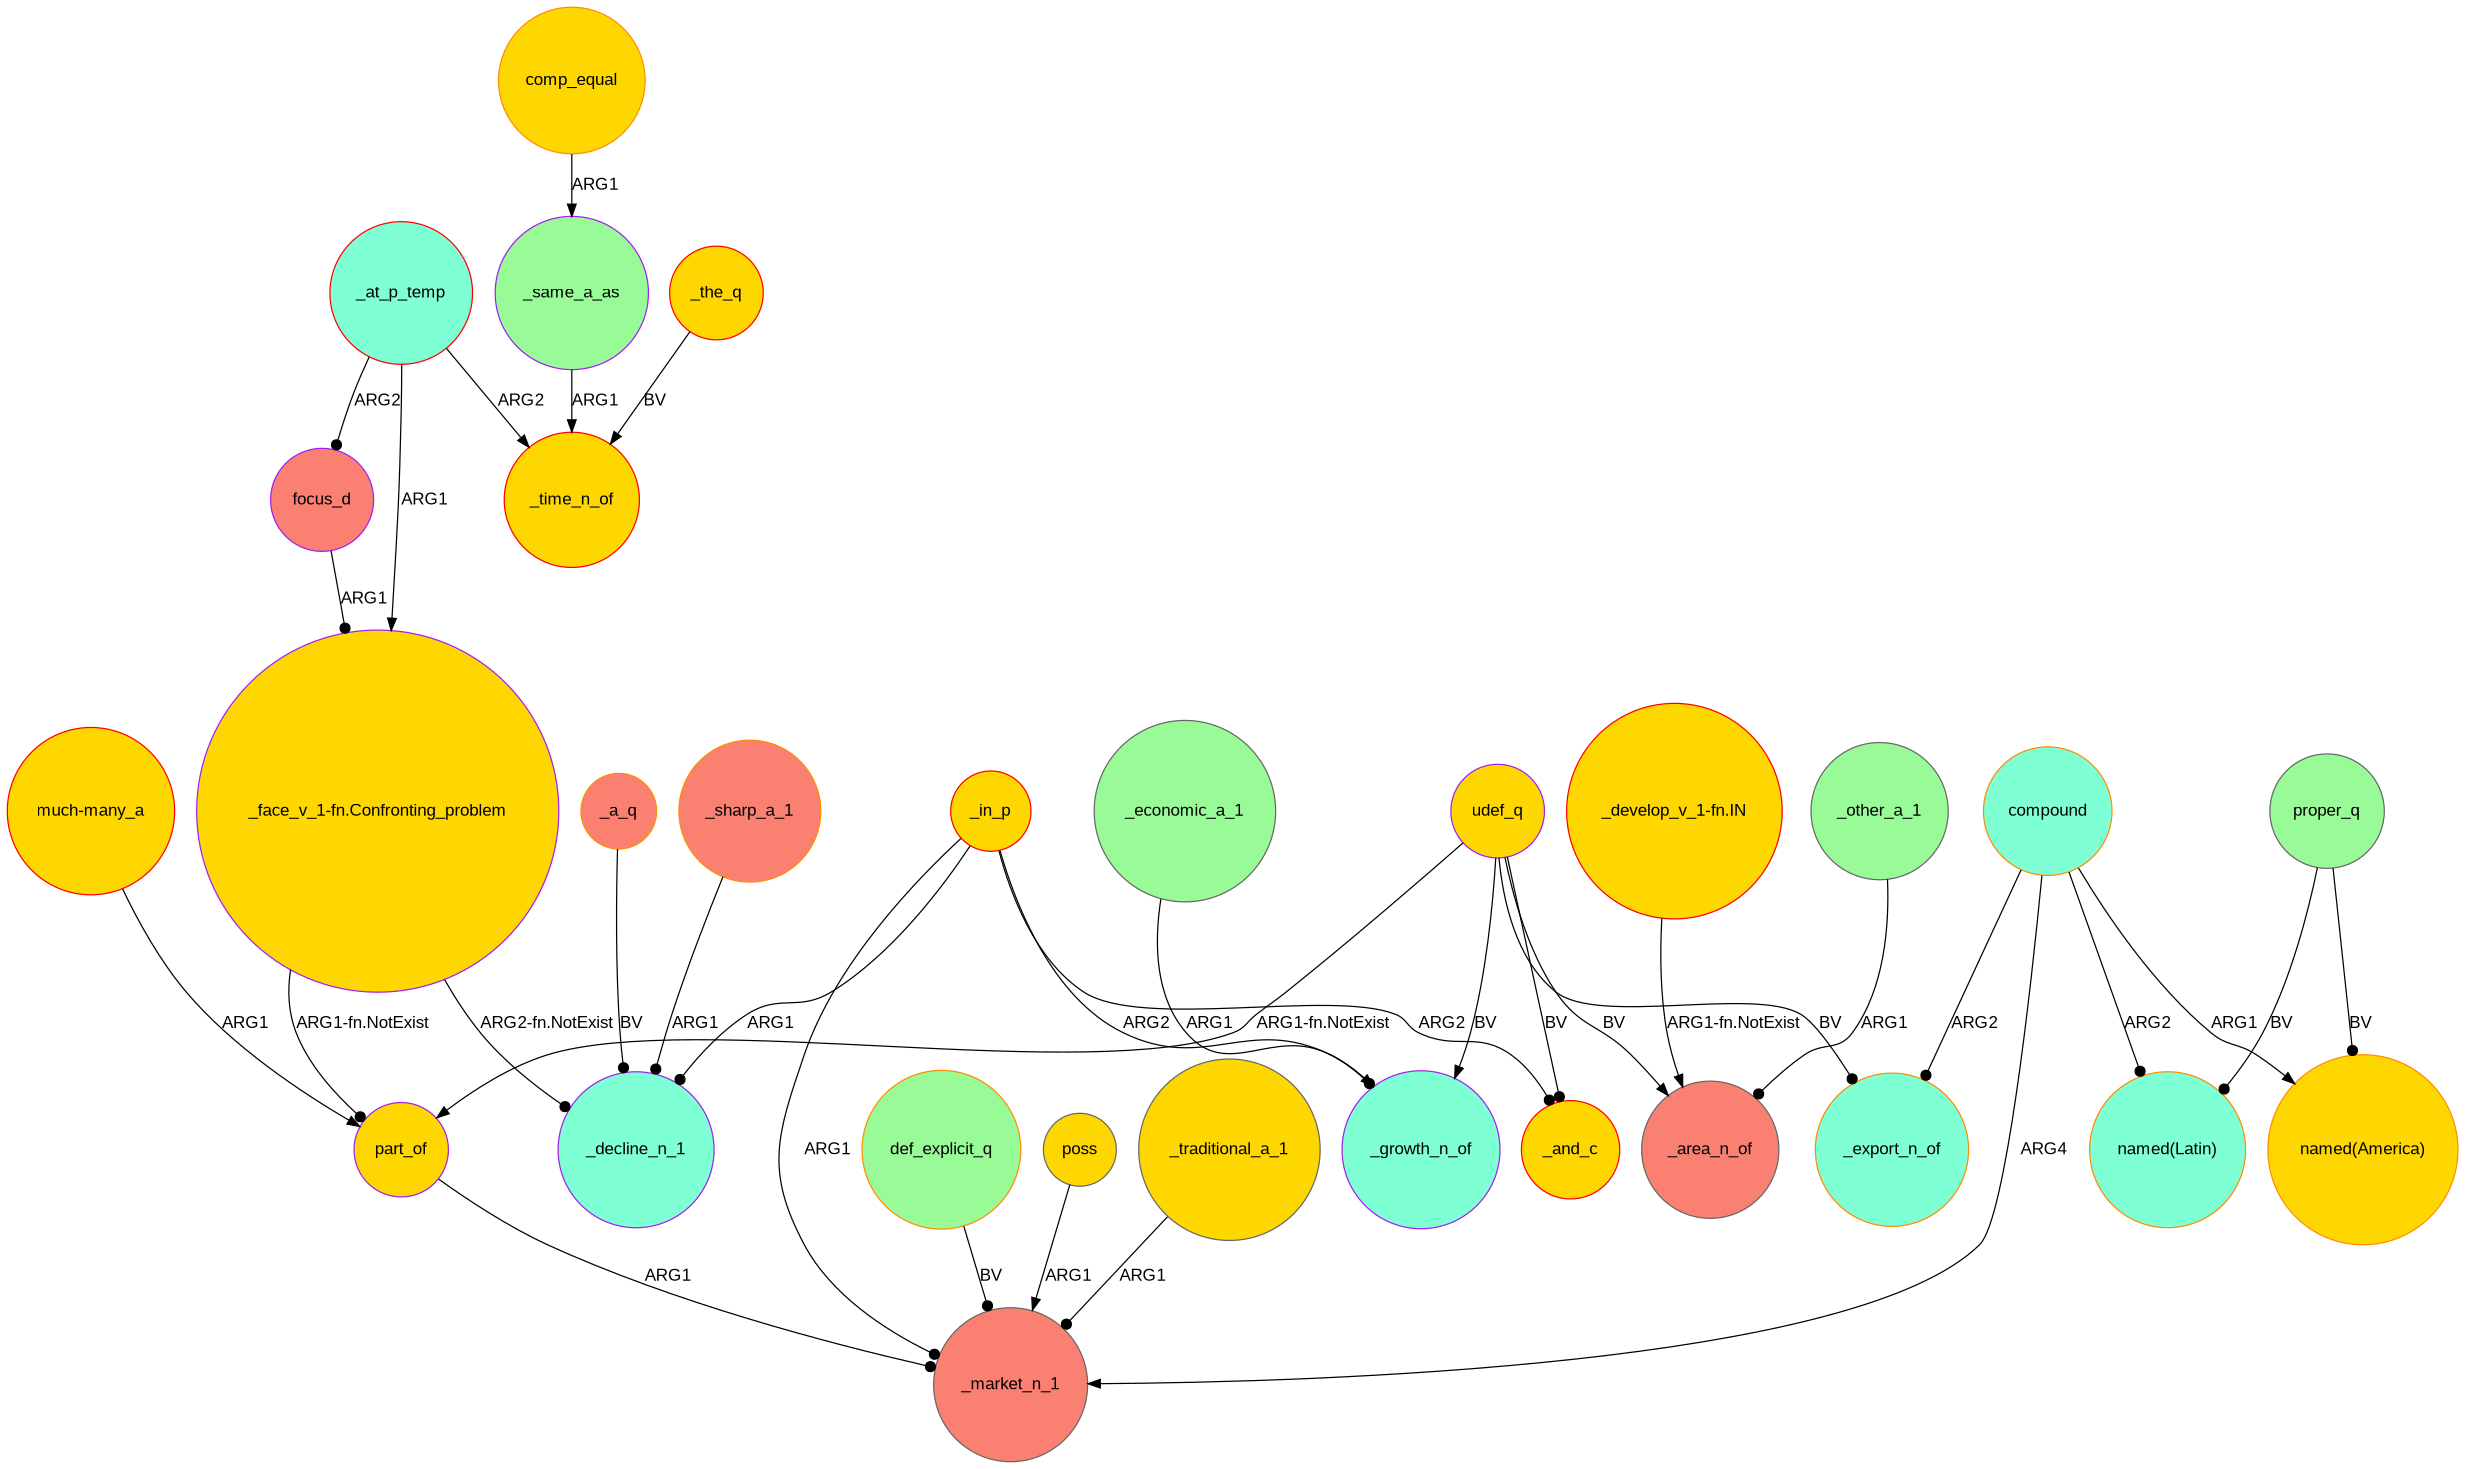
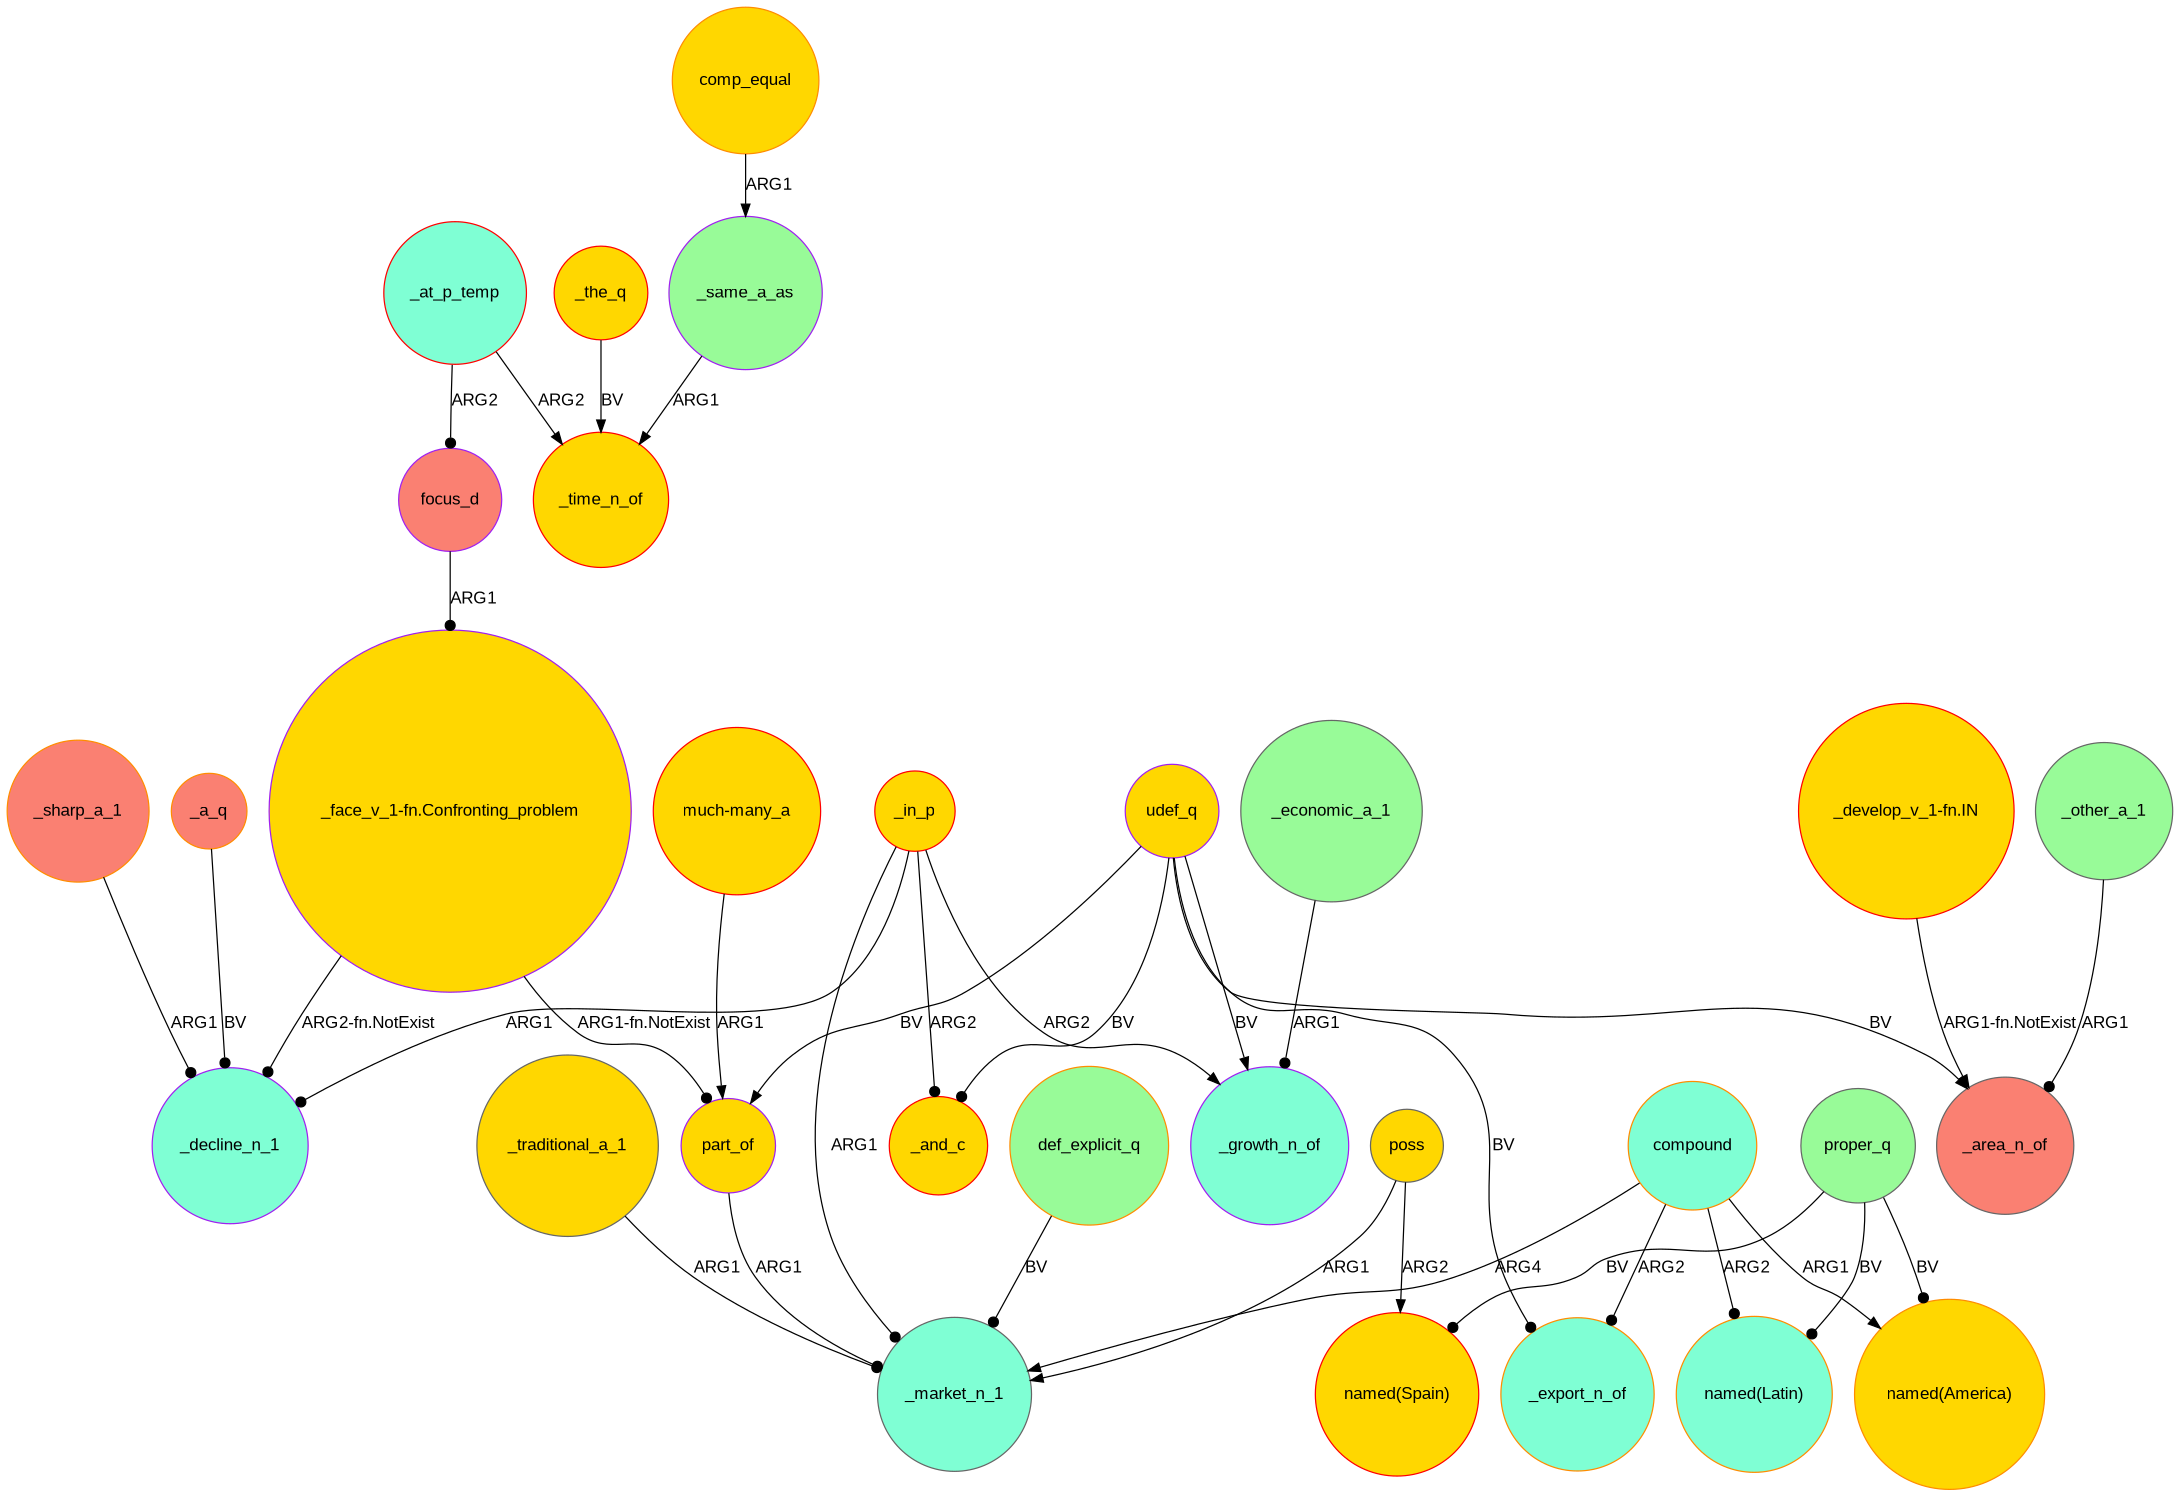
(399, 492) -> none
(1323, 1023) -> (912, 1023)
(1011, 1385) -> (955, 1394)
none -> (1397, 1394)
